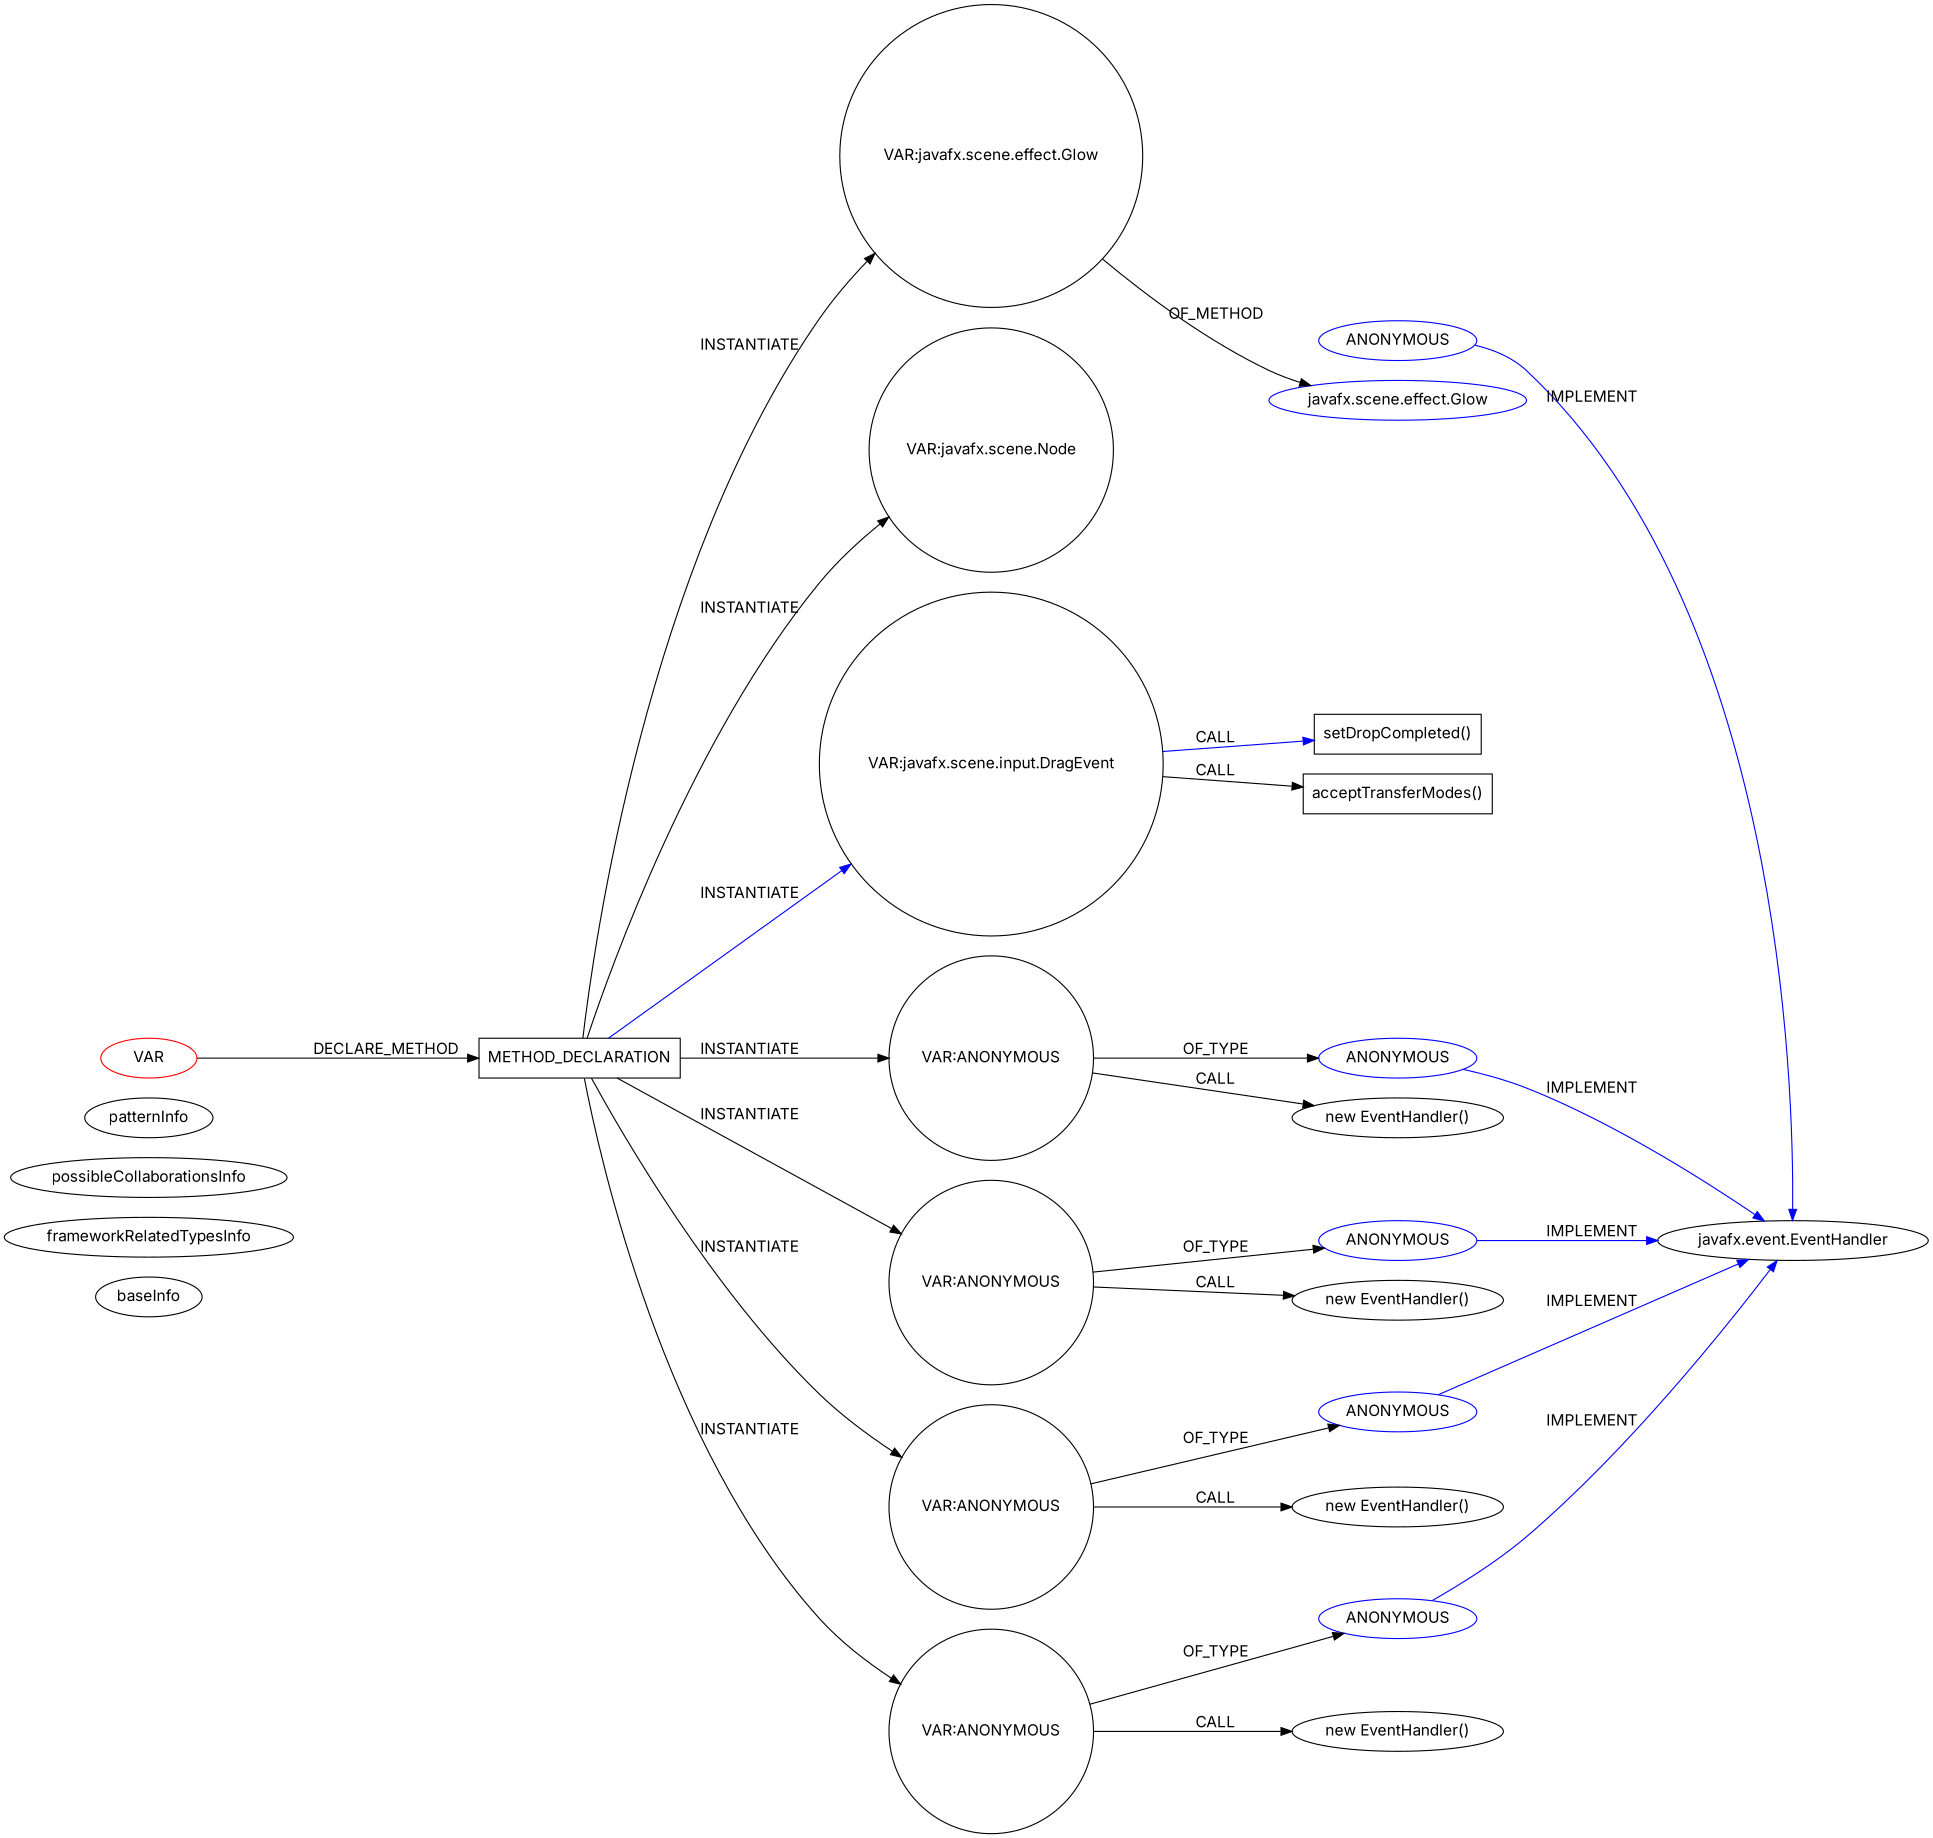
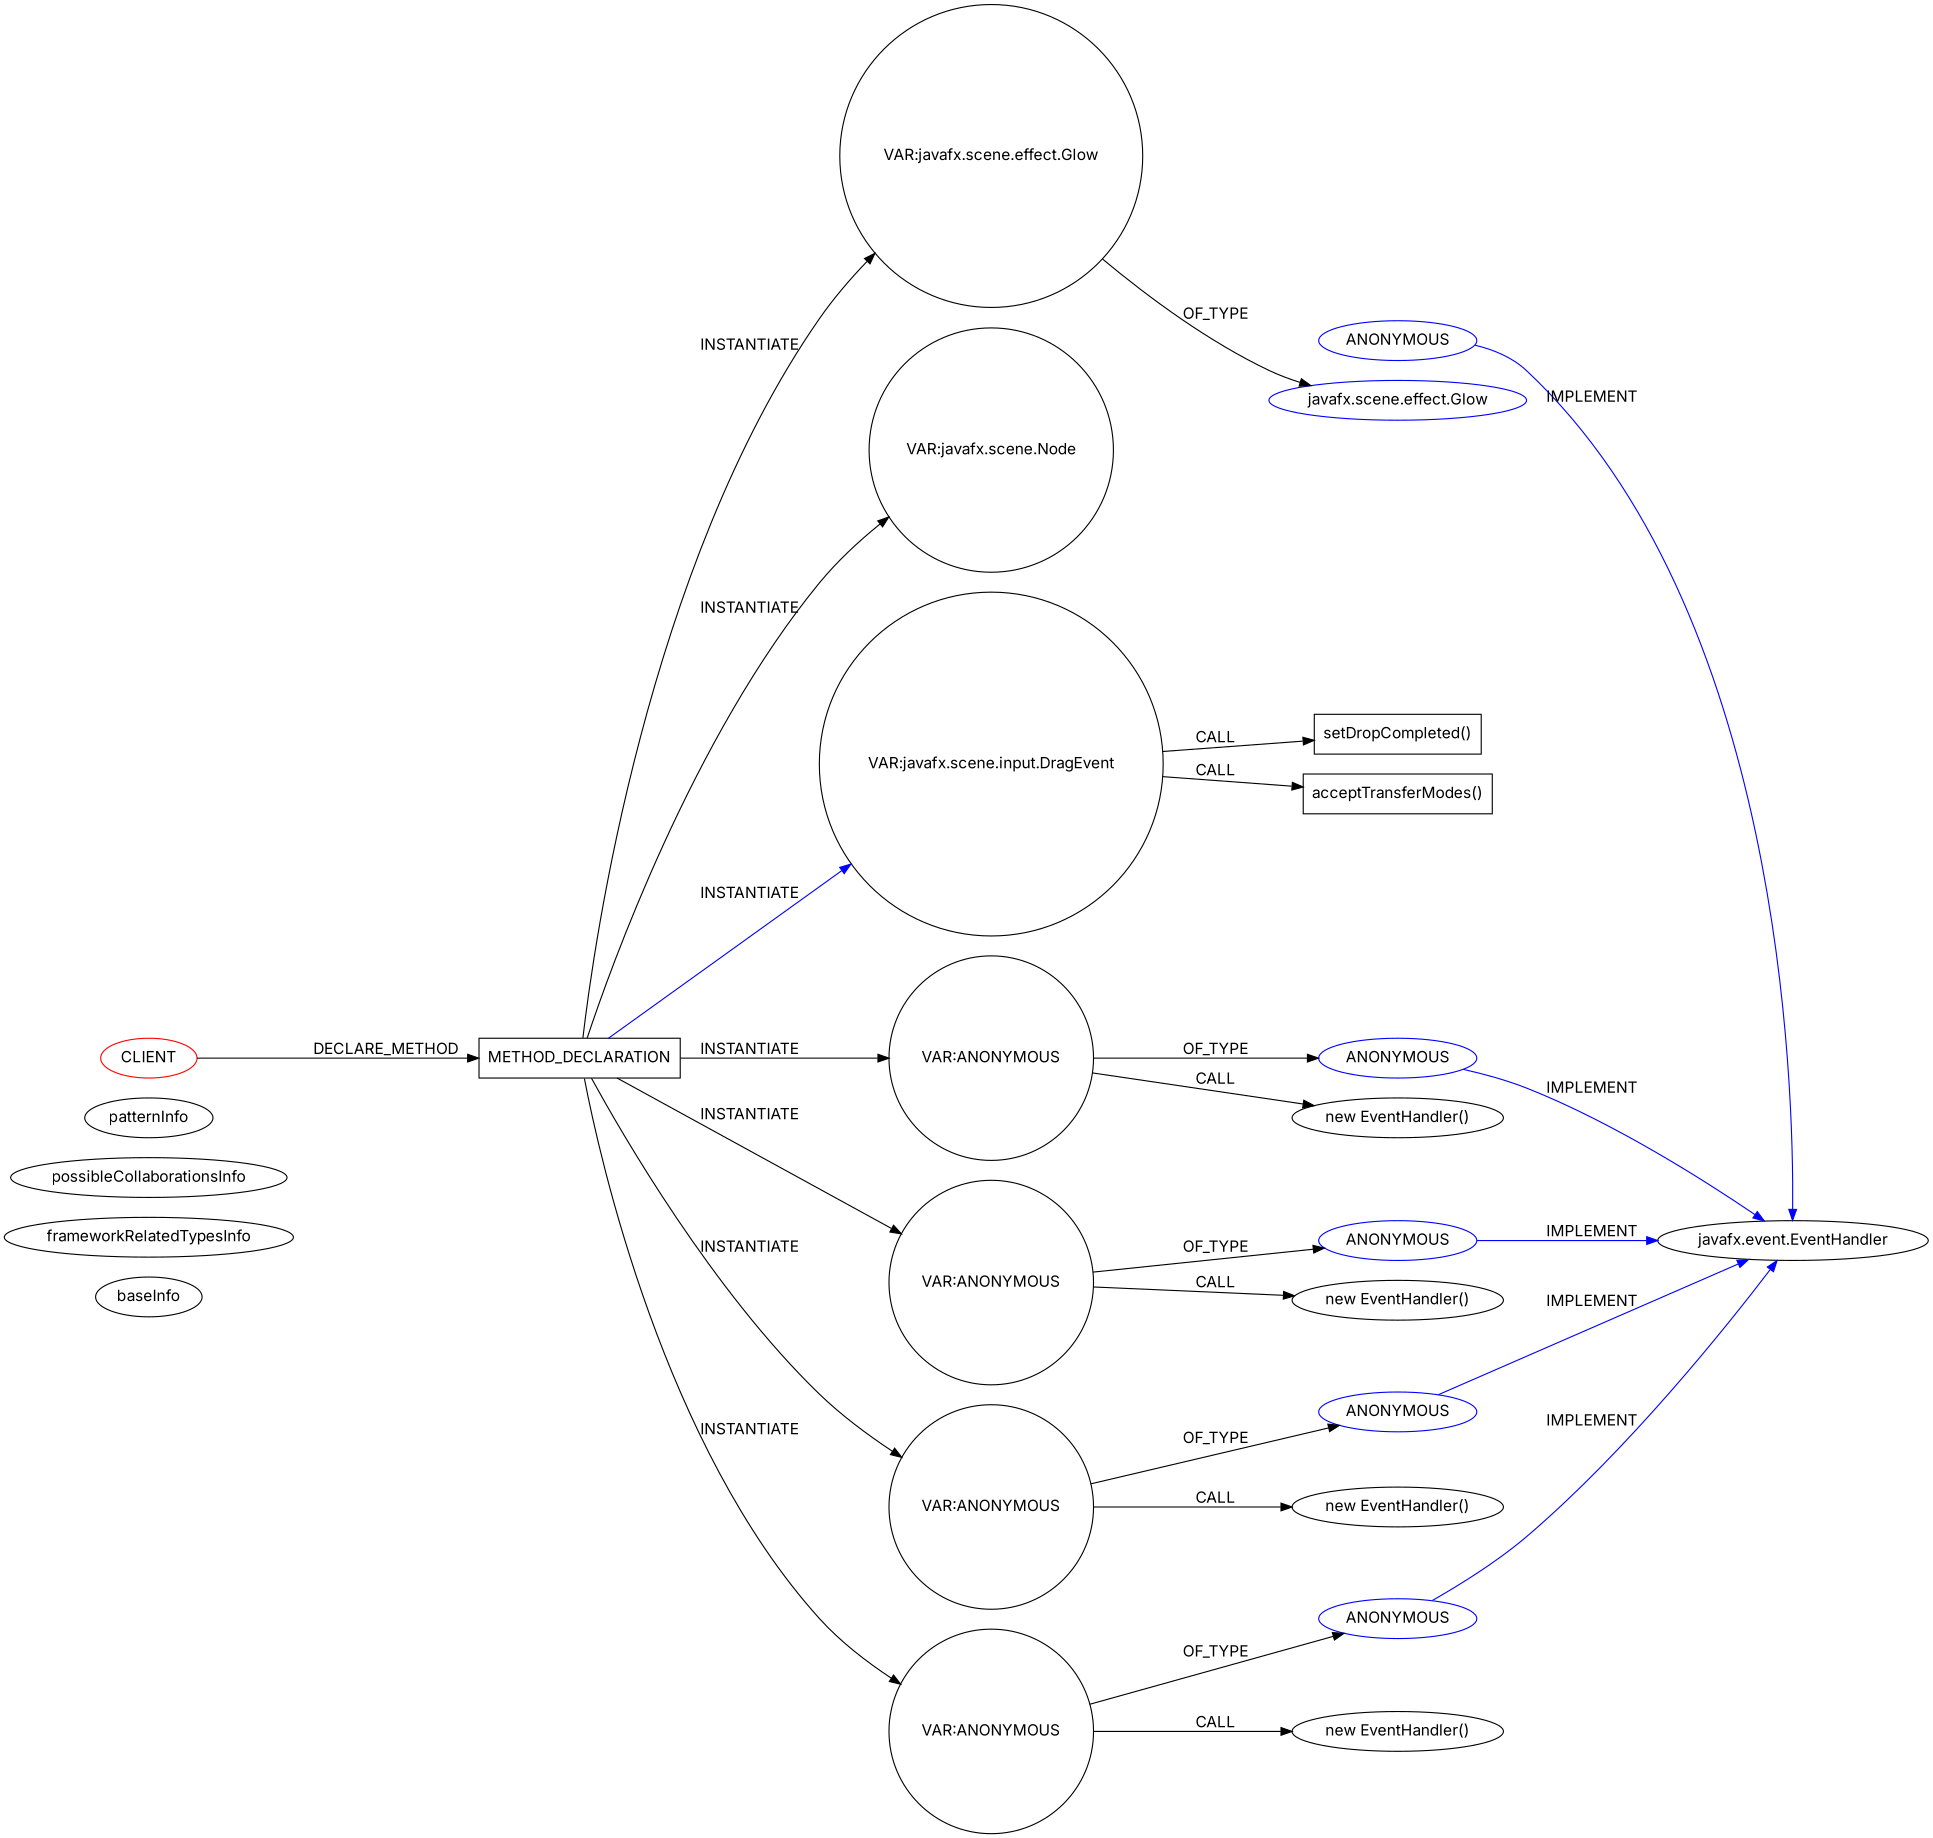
(1216, 315) -> (1216, 315)
(1233, 746) -> (1233, 746)
(149, 1058) -> (149, 1058)
